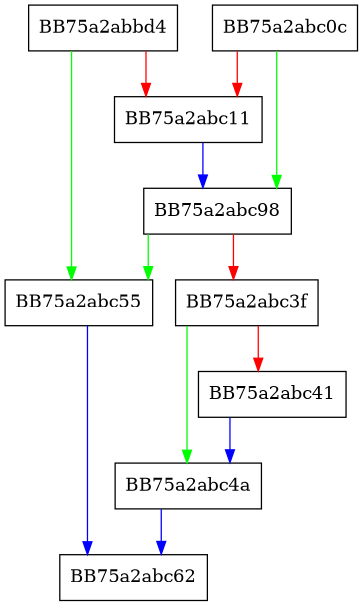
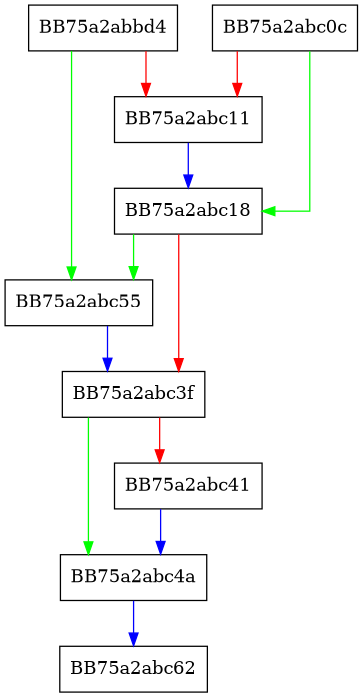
(218, 211) -> (188, 211)
(87, 434) -> (108, 342)
